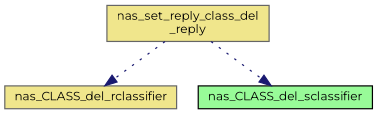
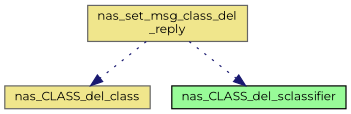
(188, 23) -> (168, 23)
(91, 97) -> (77, 97)
